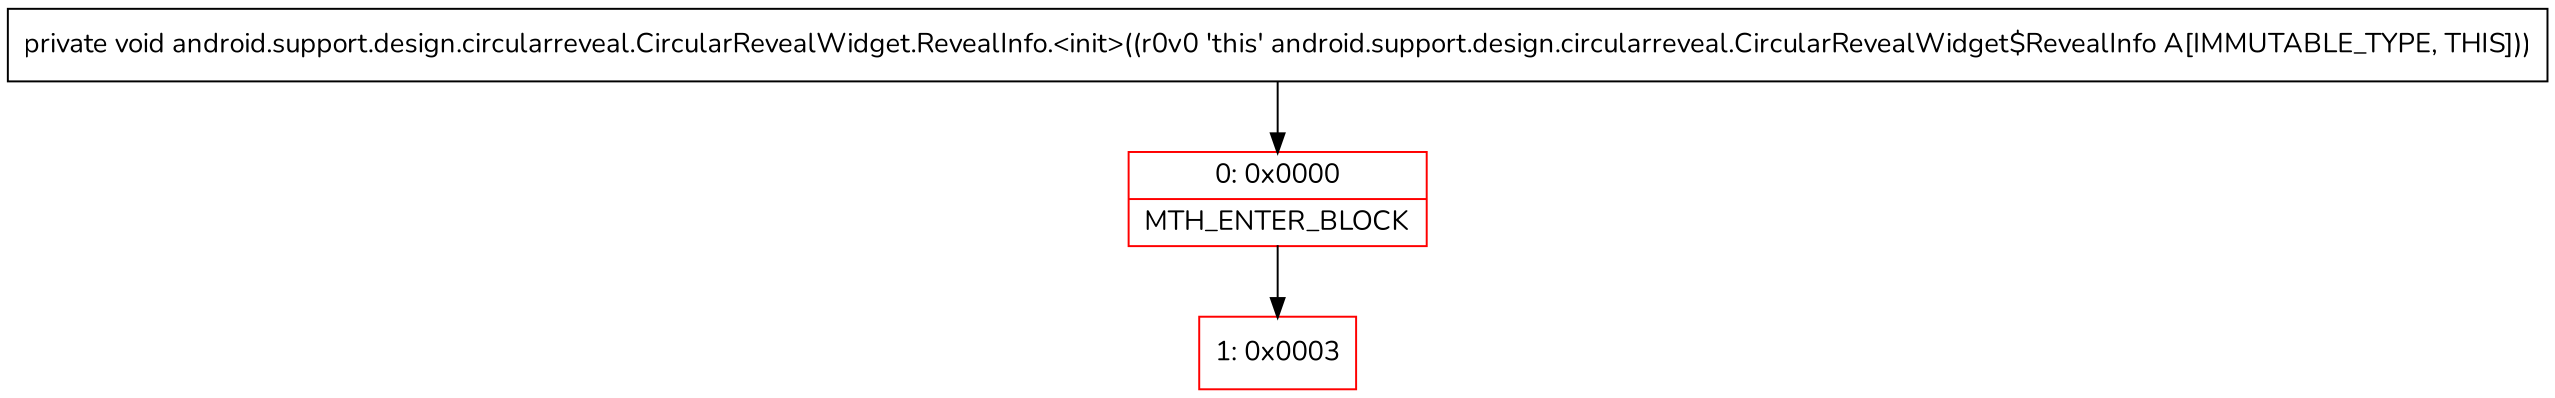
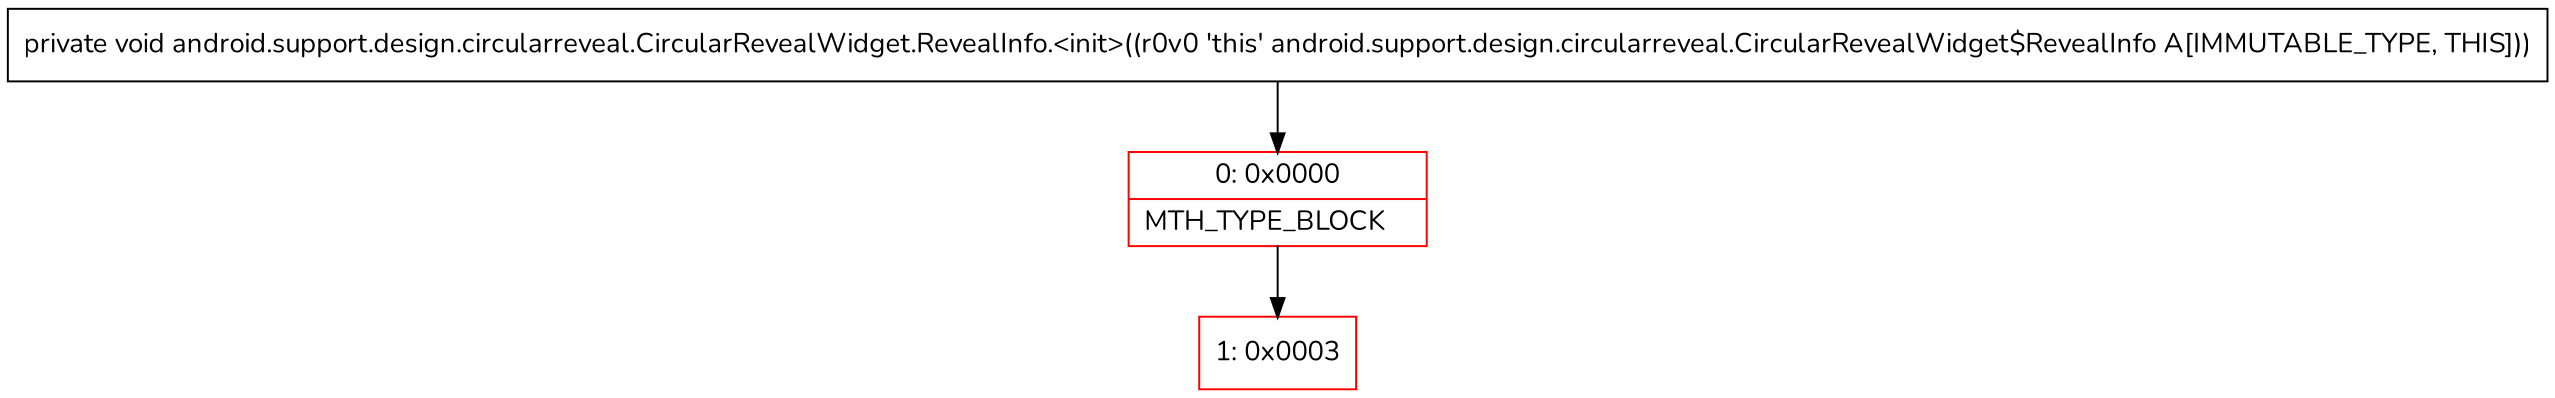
(1278, 222) -> (1266, 222)
